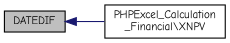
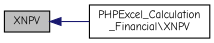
(35, 22) -> (27, 22)
